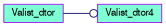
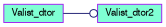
(130, 13) -> (130, 13)
